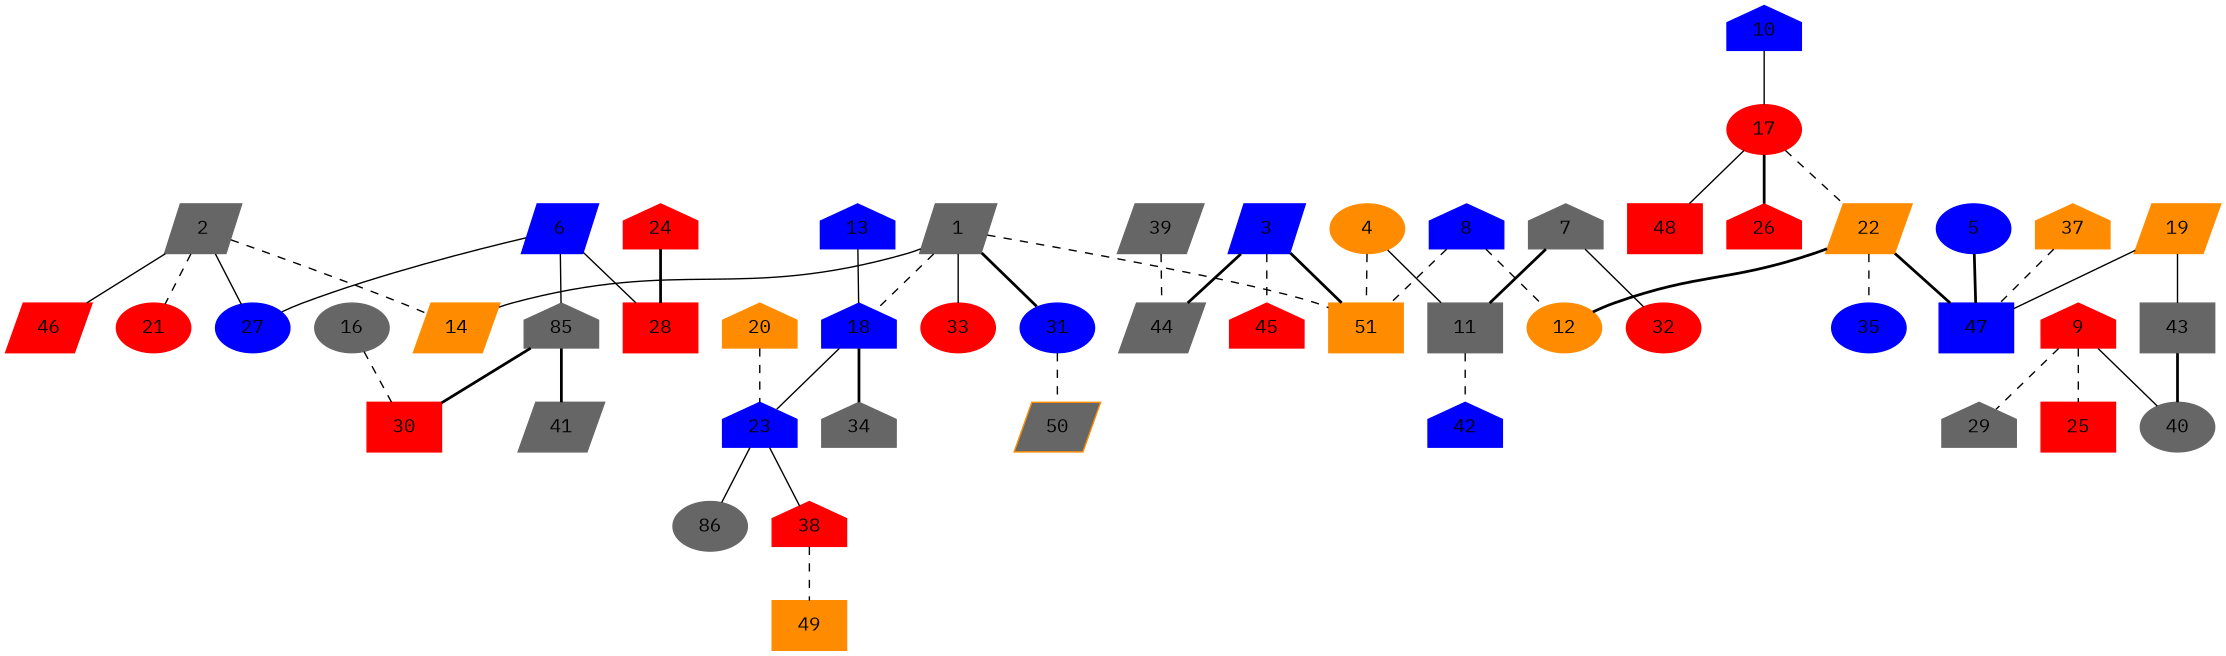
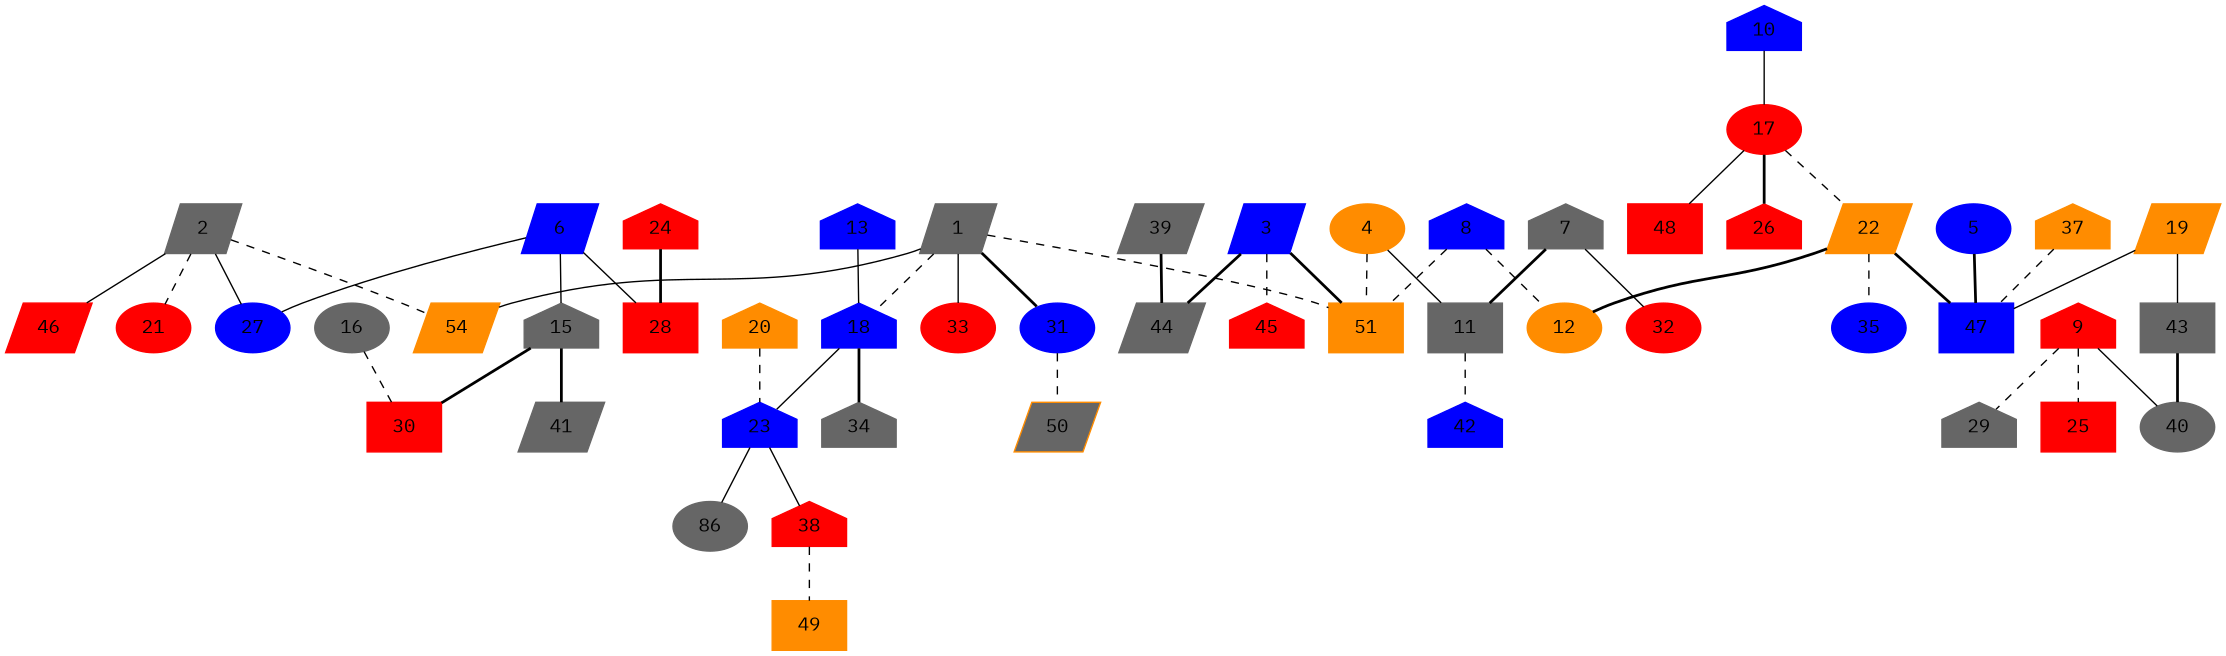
(1161, 278) -> (1161, 278)
(457, 328) -> (457, 328)
(561, 328) -> (561, 328)
